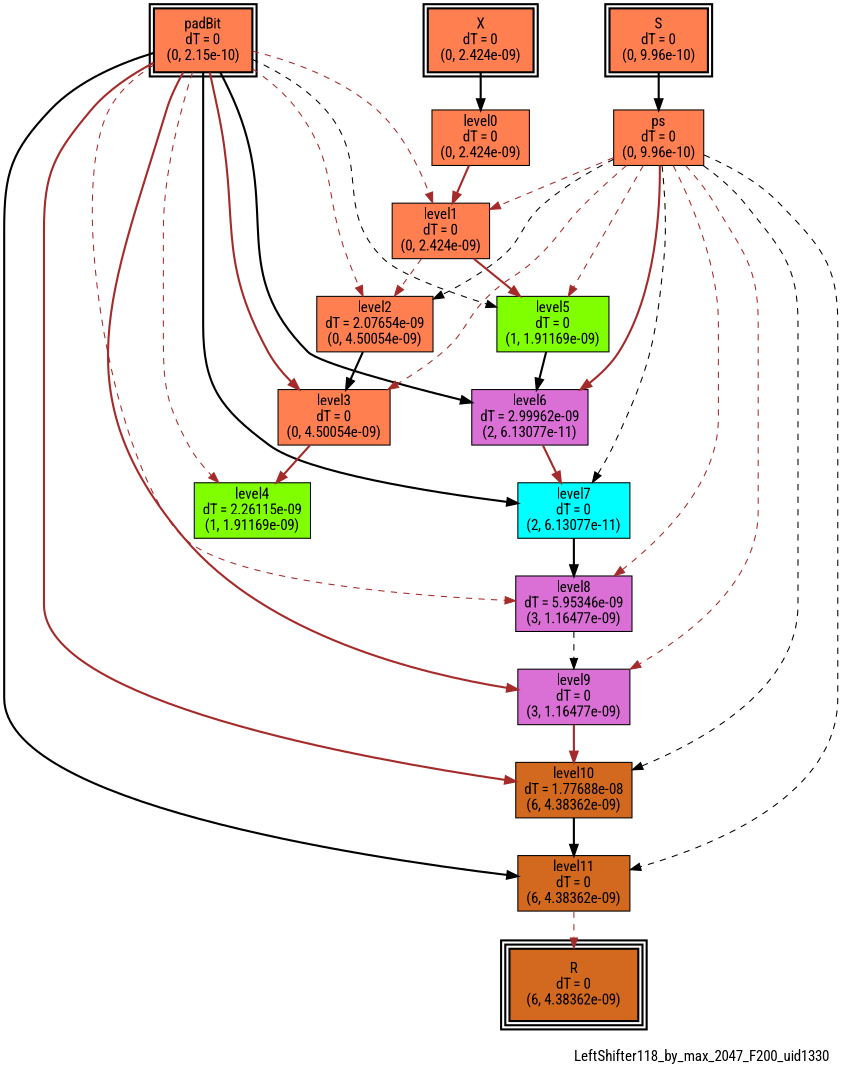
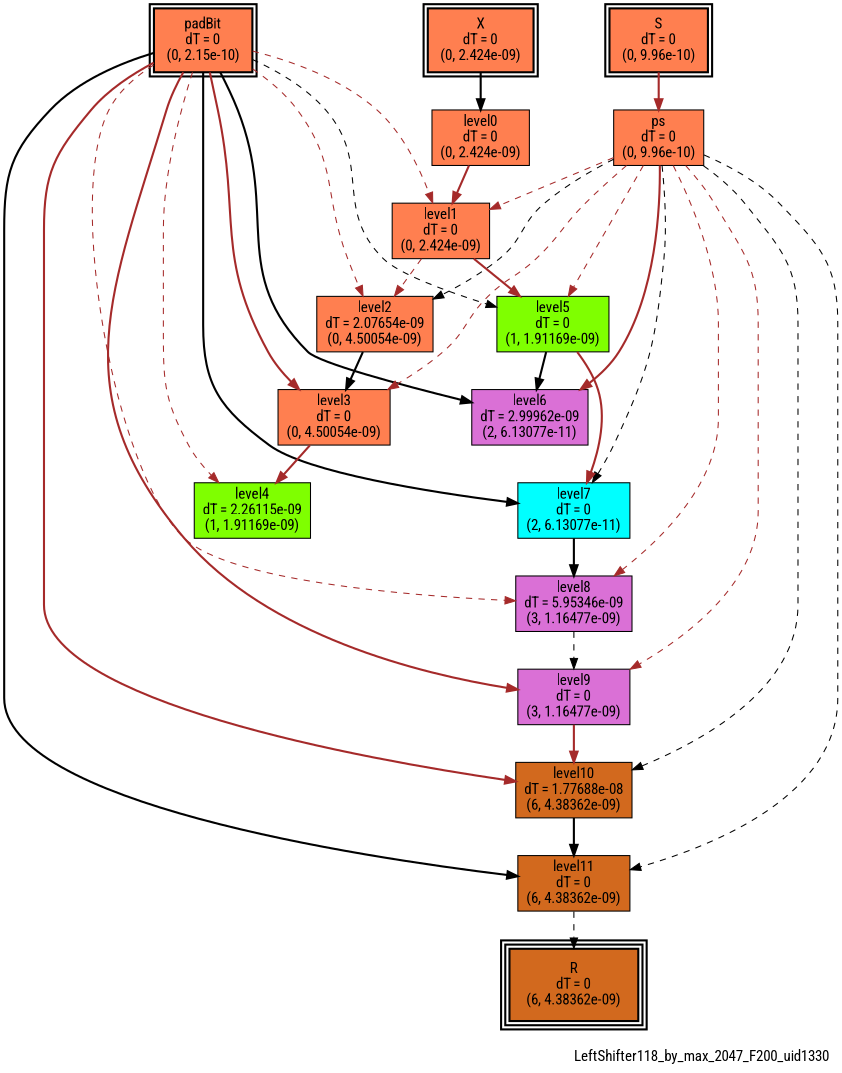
(659, 86) -> (659, 86)
(550, 459) -> (602, 410)
(574, 925) -> (574, 925)
